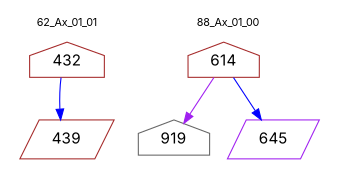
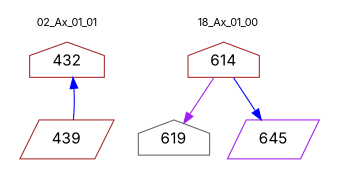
(67, 23) -> (67, 23)
(228, 23) -> (228, 23)
(60, 93) -> (74, 104)
(174, 139) -> (174, 139)
